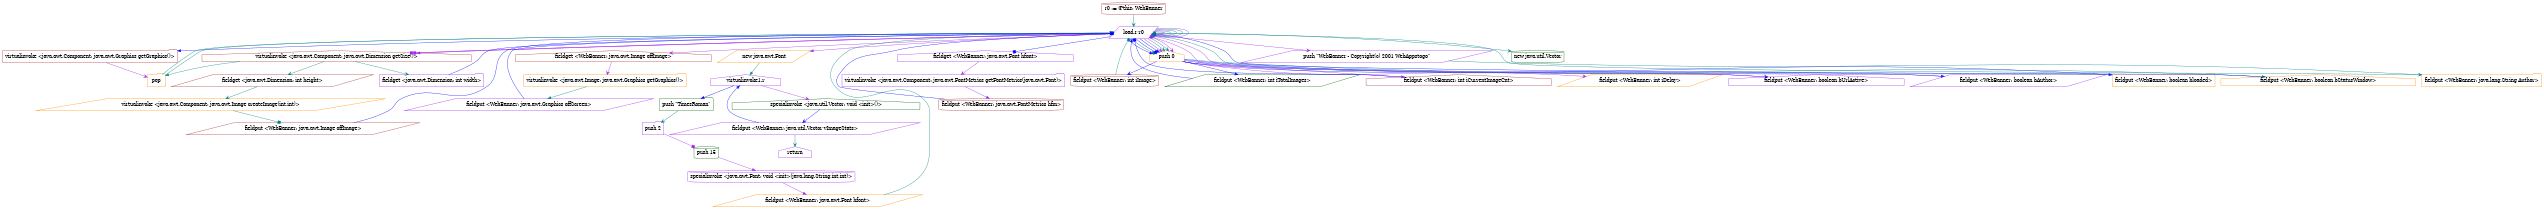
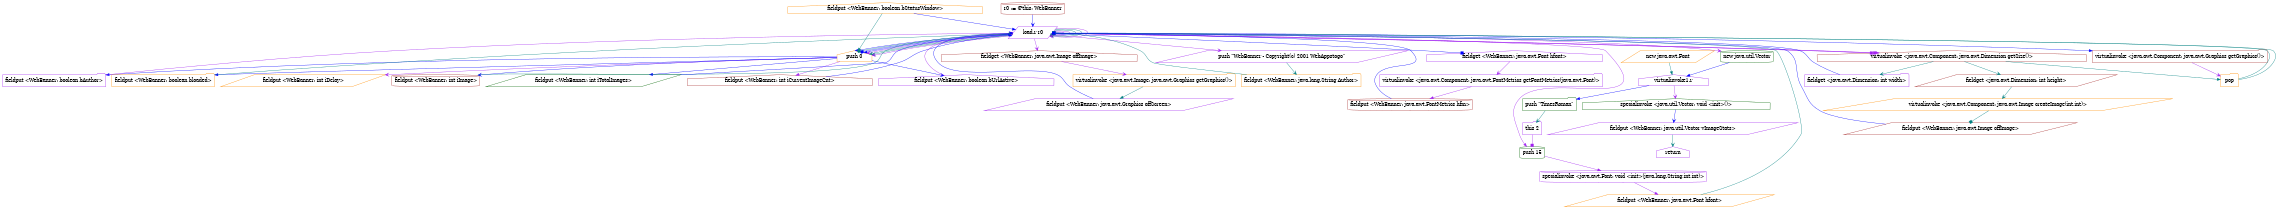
(1134, 19) -> (1033, 19)
(1331, 37) -> (1385, 37)
(911, 44) -> (1575, 47)
(1723, 72) -> (871, 31)
(2008, 81) -> (54, 81)
(731, 113) -> (1710, 69)
(653, 129) -> (1532, 129)
